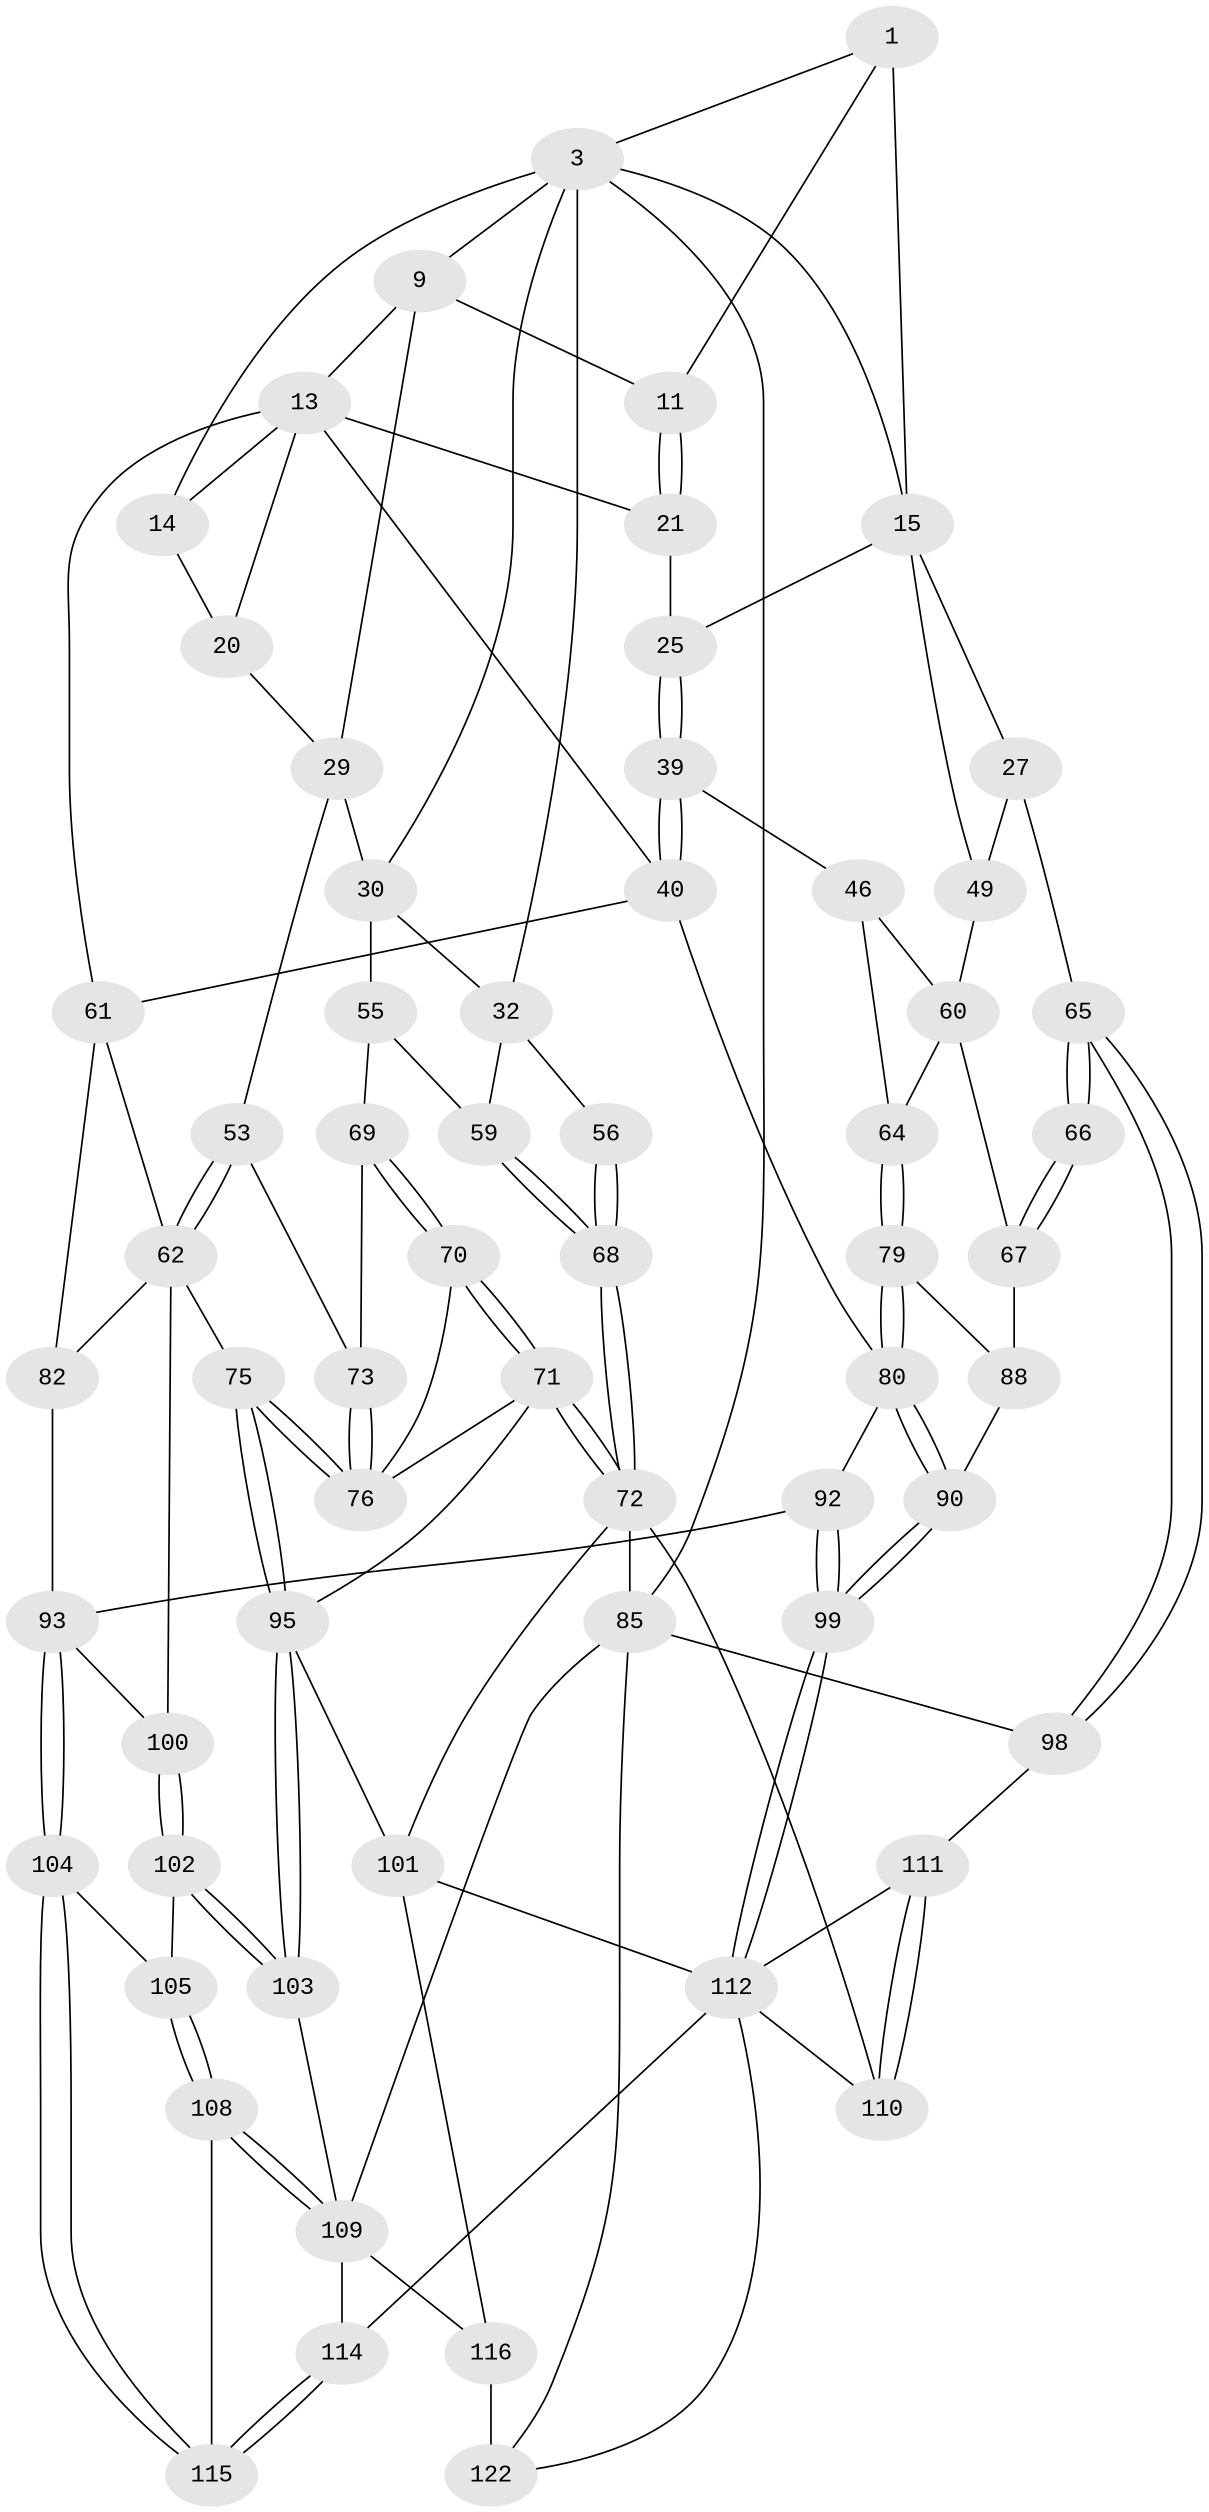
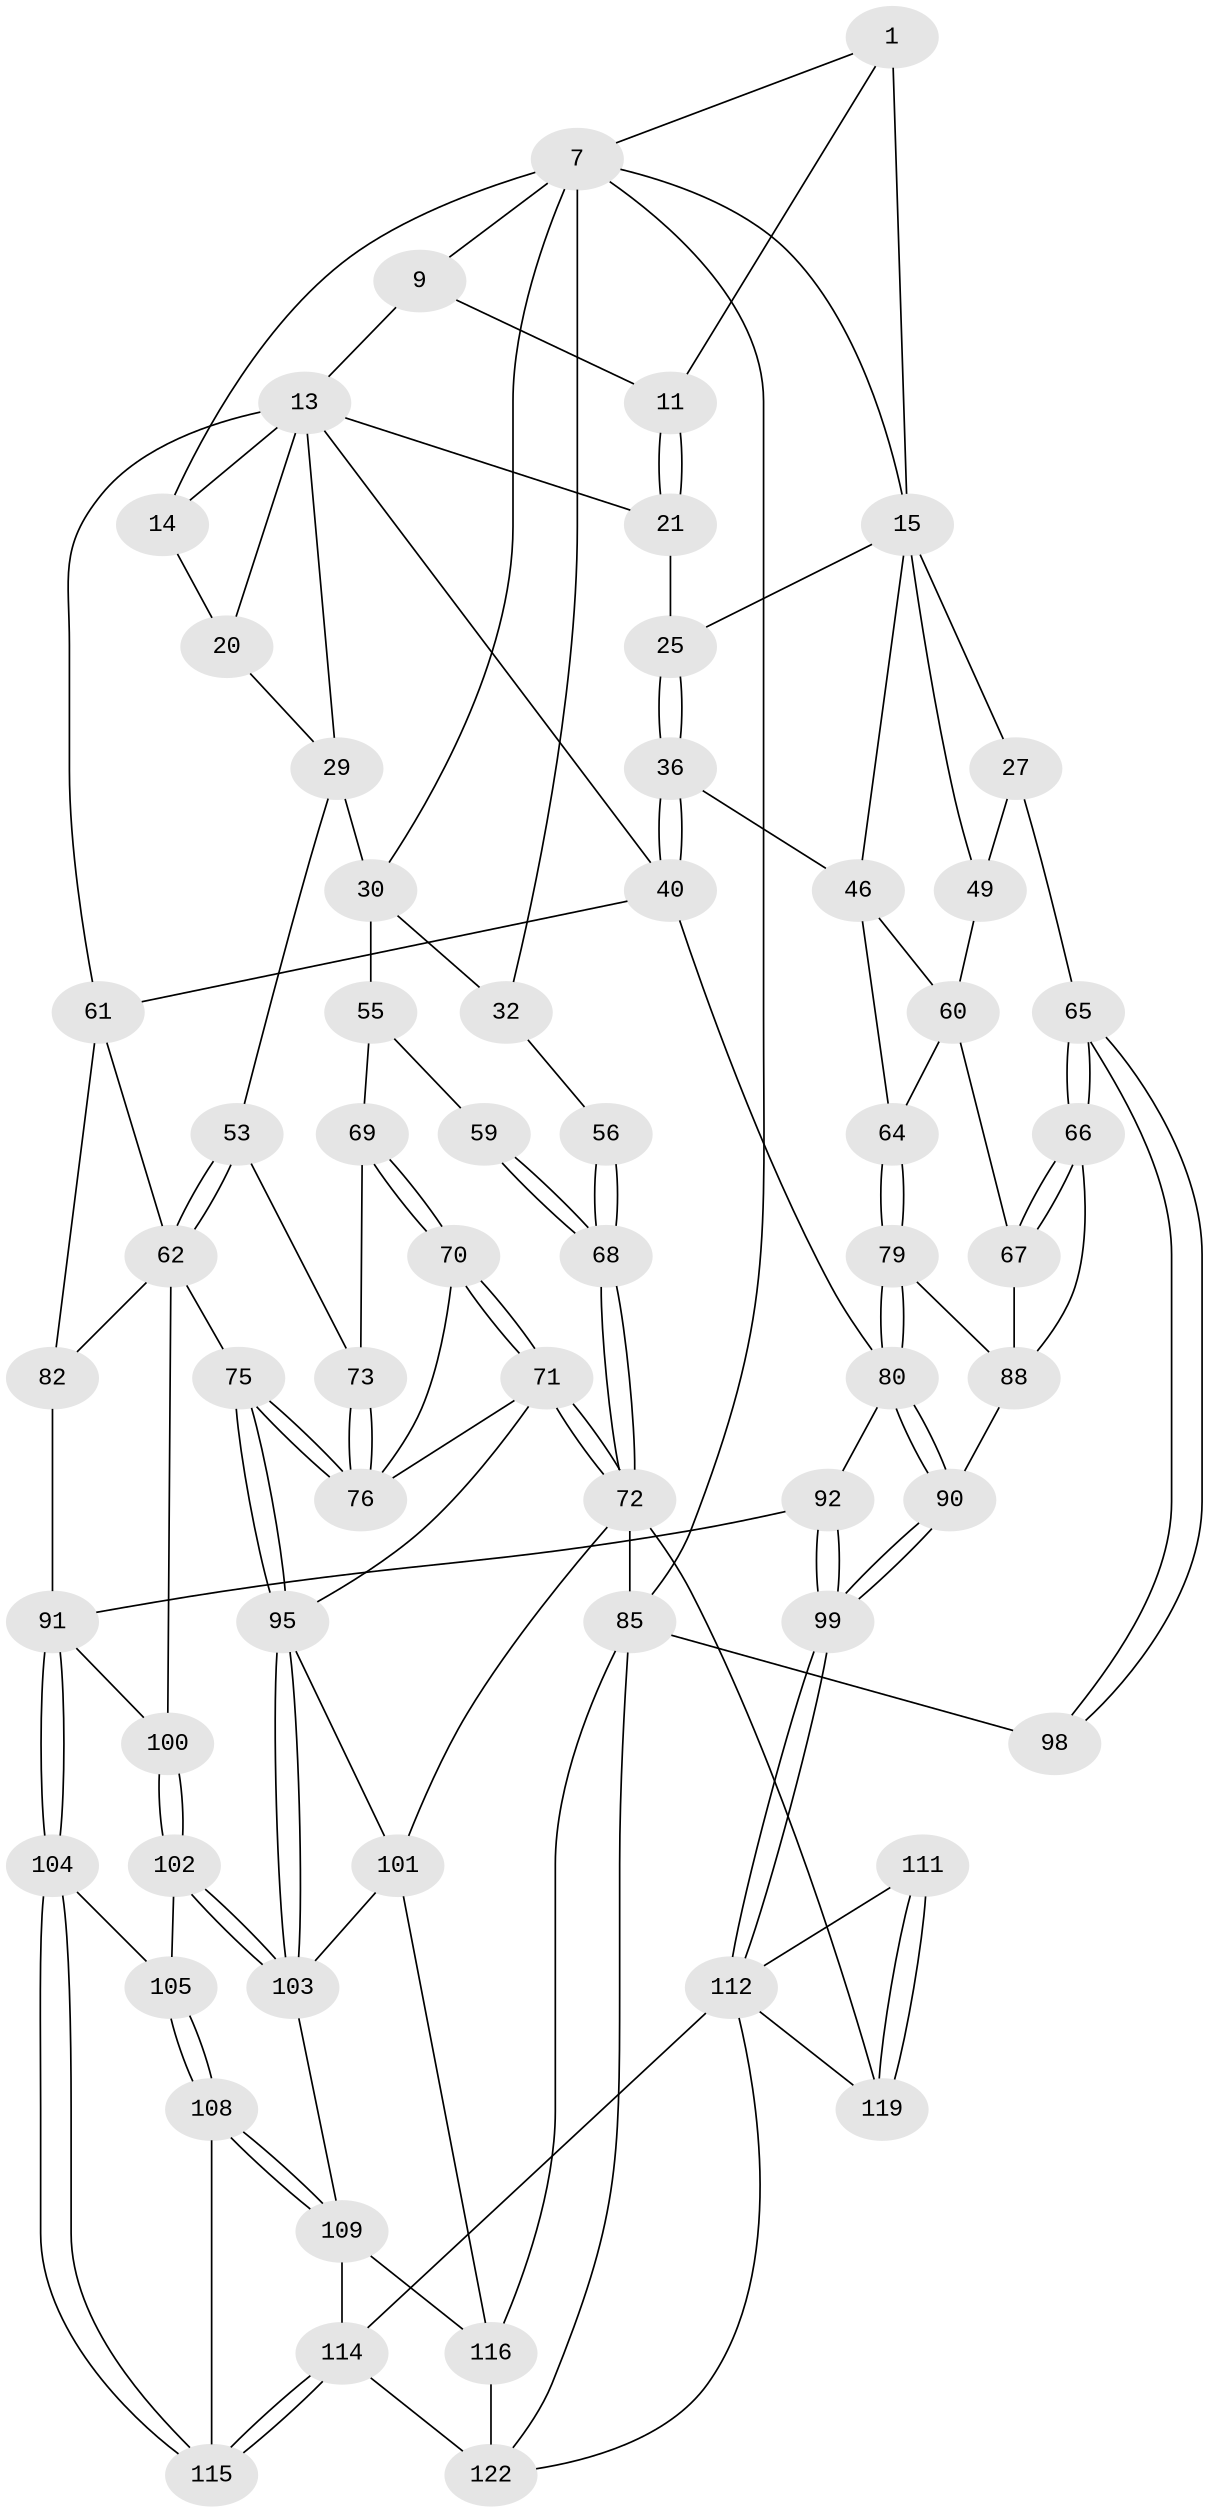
(577, 159) -> (577, 159)
(378, 525) -> (321, 586)
none -> (883, 708)
(670, 769) -> (670, 769)
(495, 1073) -> none
none -> (1081, 1264)
(52, 1622) -> (52, 1622)
(989, 1805) -> none
(456, 1911) -> (555, 1986)
(565, 1927) -> (345, 1927)
(882, 2110) -> (882, 2110)
none -> (417, 2415)
